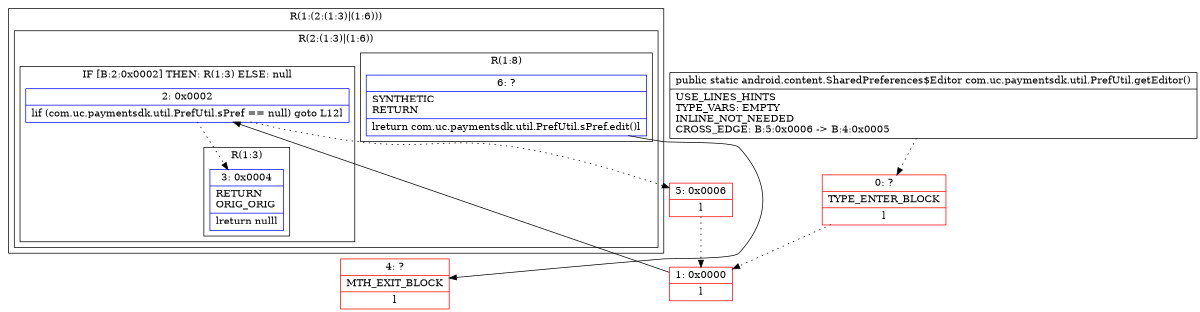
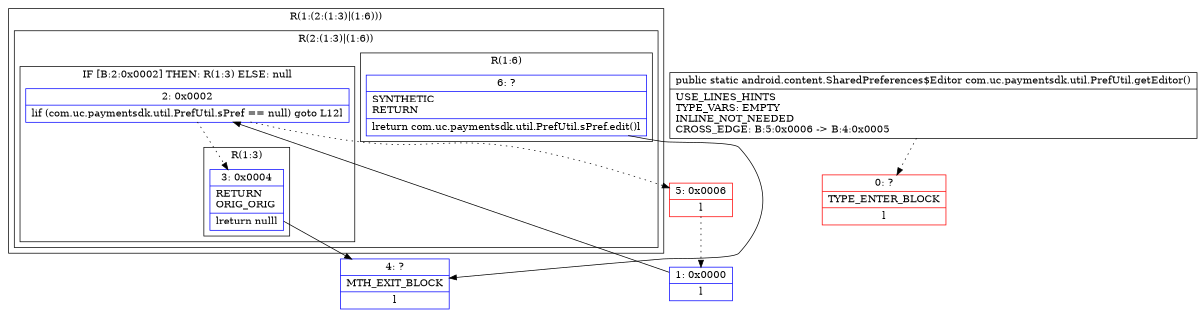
(506, 61) -> (506, 61)
none -> (311, 237)
(785, 245) -> none
(395, 284) -> (395, 284)
(701, 284) -> (701, 284)
